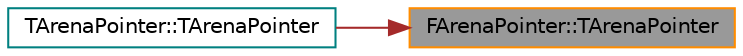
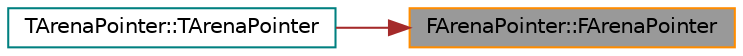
(572, 28) -> (572, 28)
